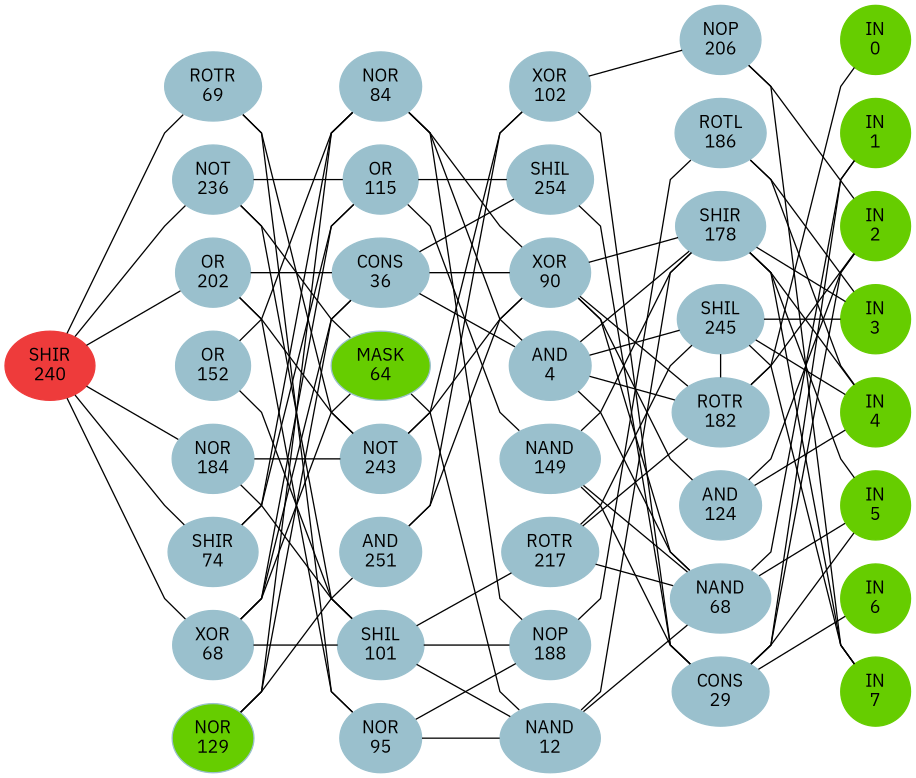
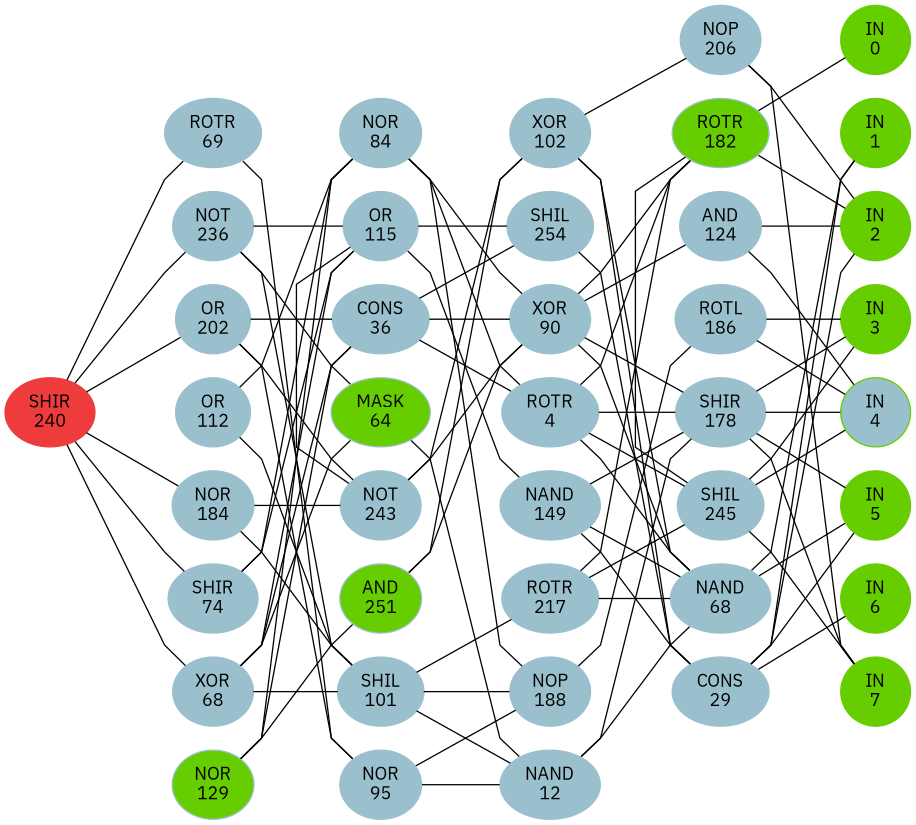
(284, 225) -> (296, 299)
none -> (635, 364)
(213, 366) -> (213, 412)
(550, 366) -> (550, 412)
(721, 412) -> (721, 133)
(876, 412) -> (876, 412)
(381, 552) -> (381, 599)
